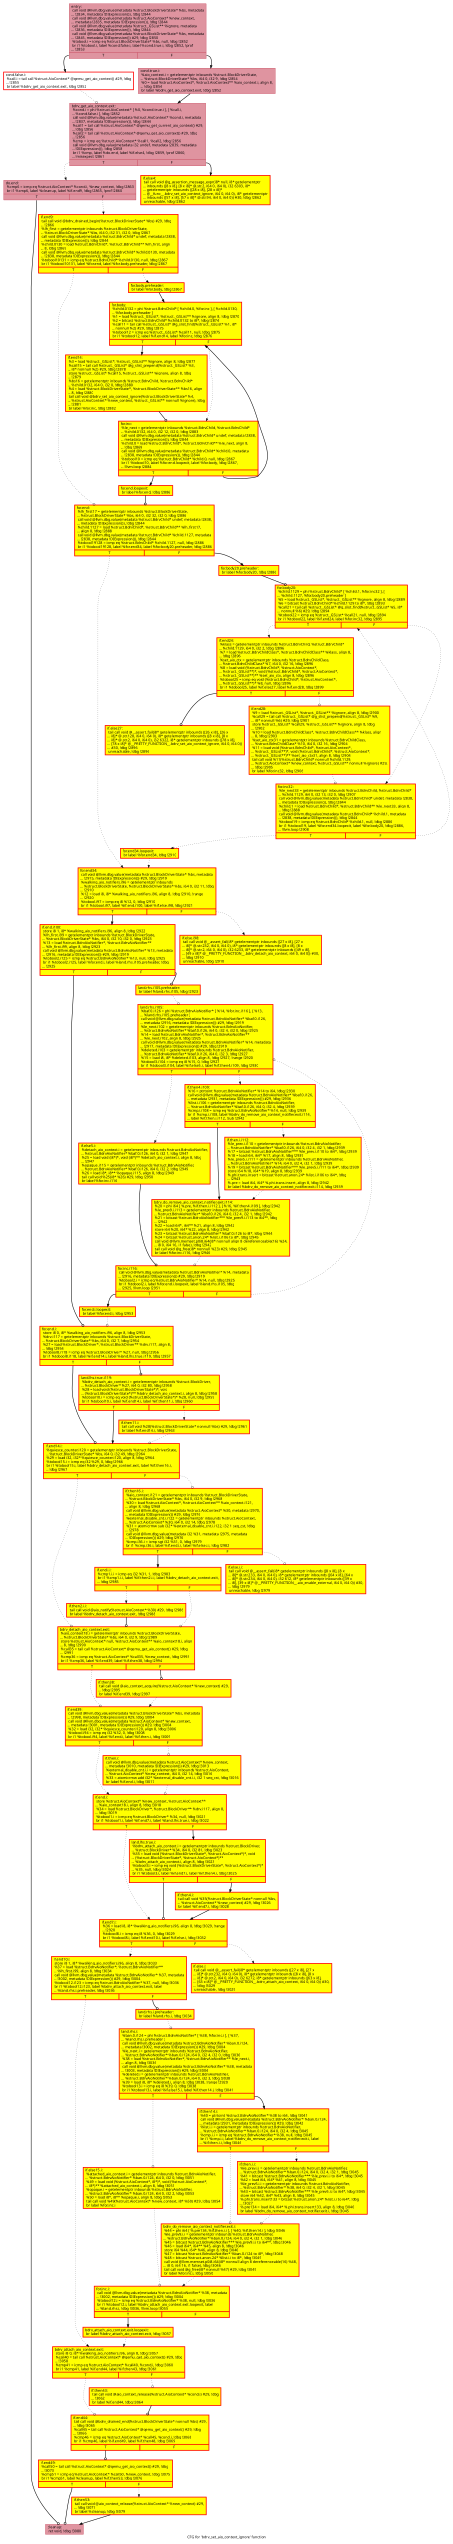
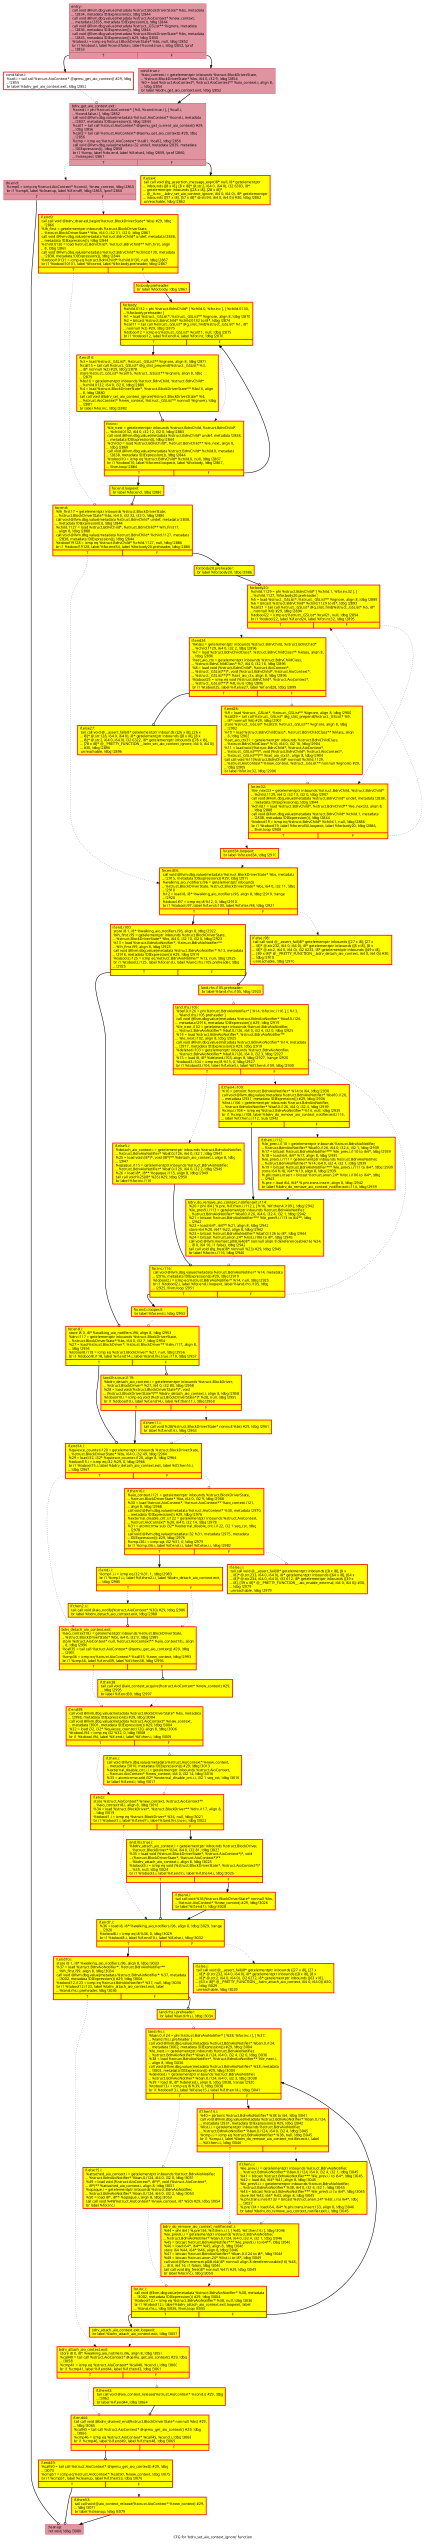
(131, 1951) -> (128, 1951)
none -> (376, 2209)
